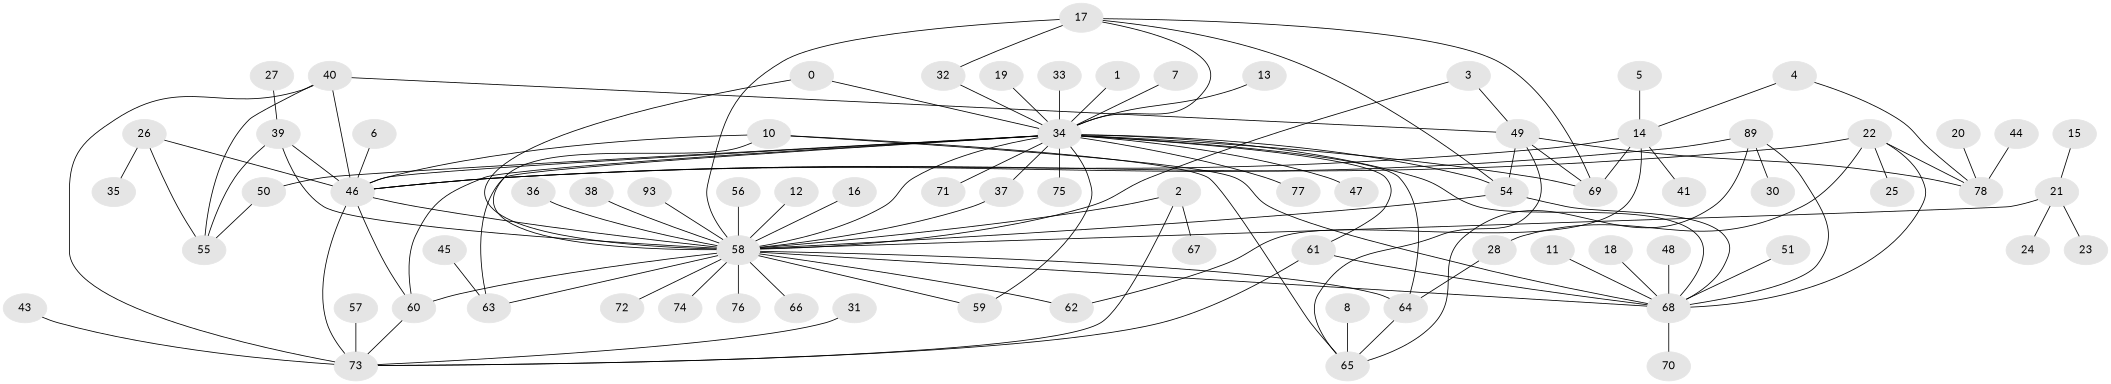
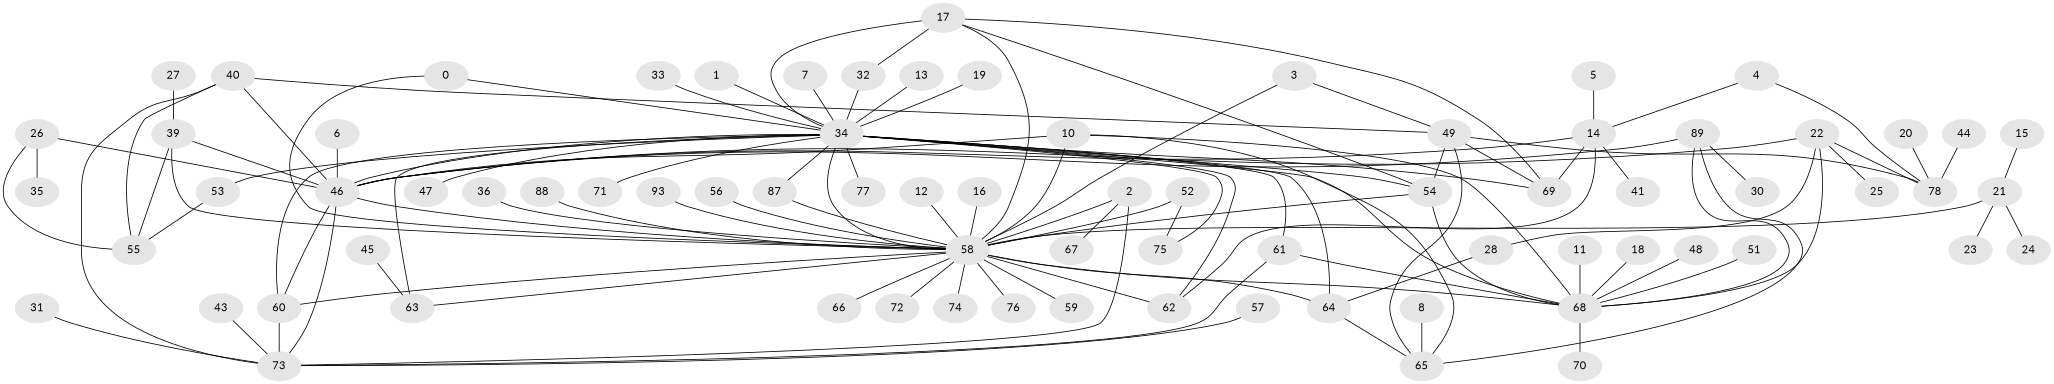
(264, 192) -> (218, 192)
(591, 192) -> (542, 192)
(1001, 192) -> (775, 192)
none -> (1188, 192)
(1080, 223) -> (1226, 176)
